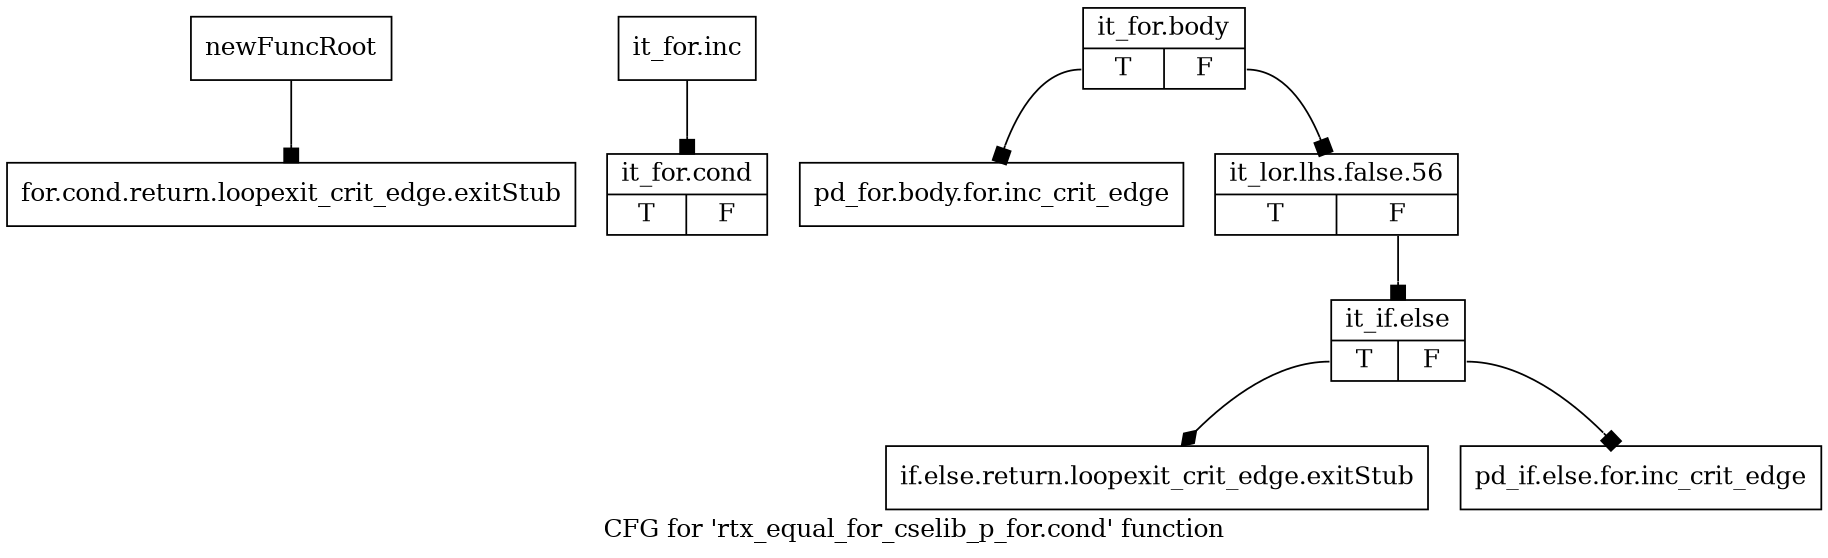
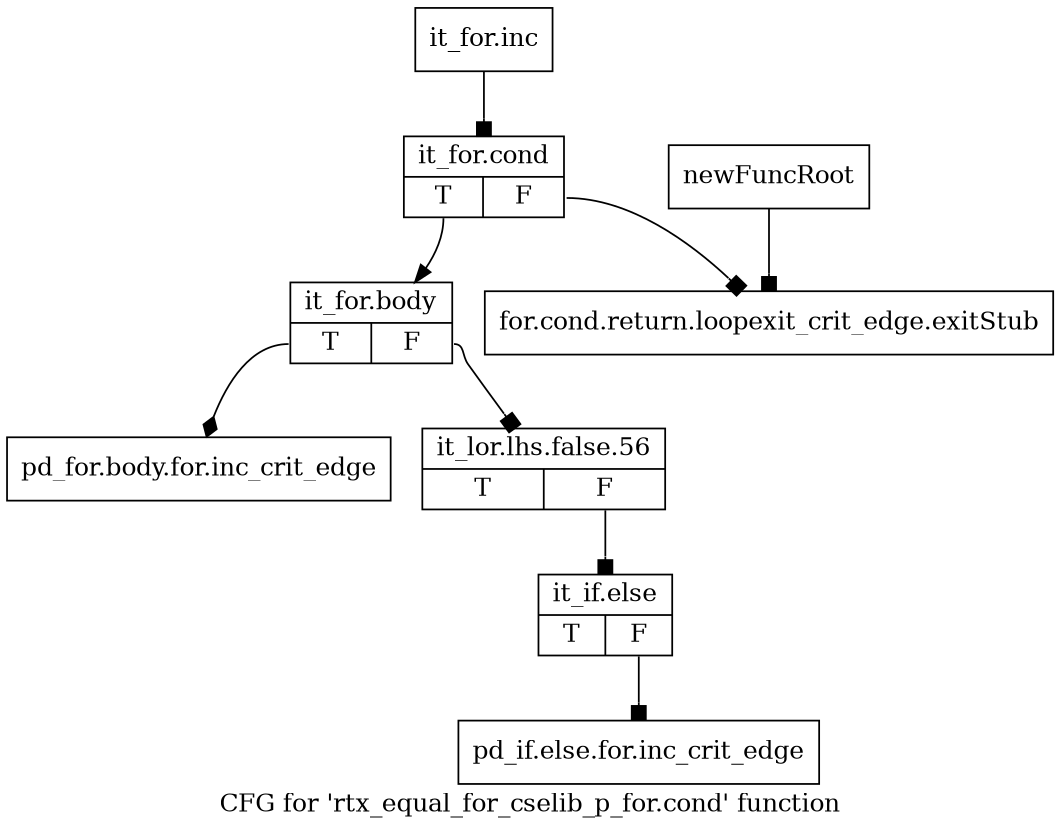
(1033, 96) -> (241, 369)
none -> (654, 223)
none -> (438, 244)
(1157, 478) -> none
